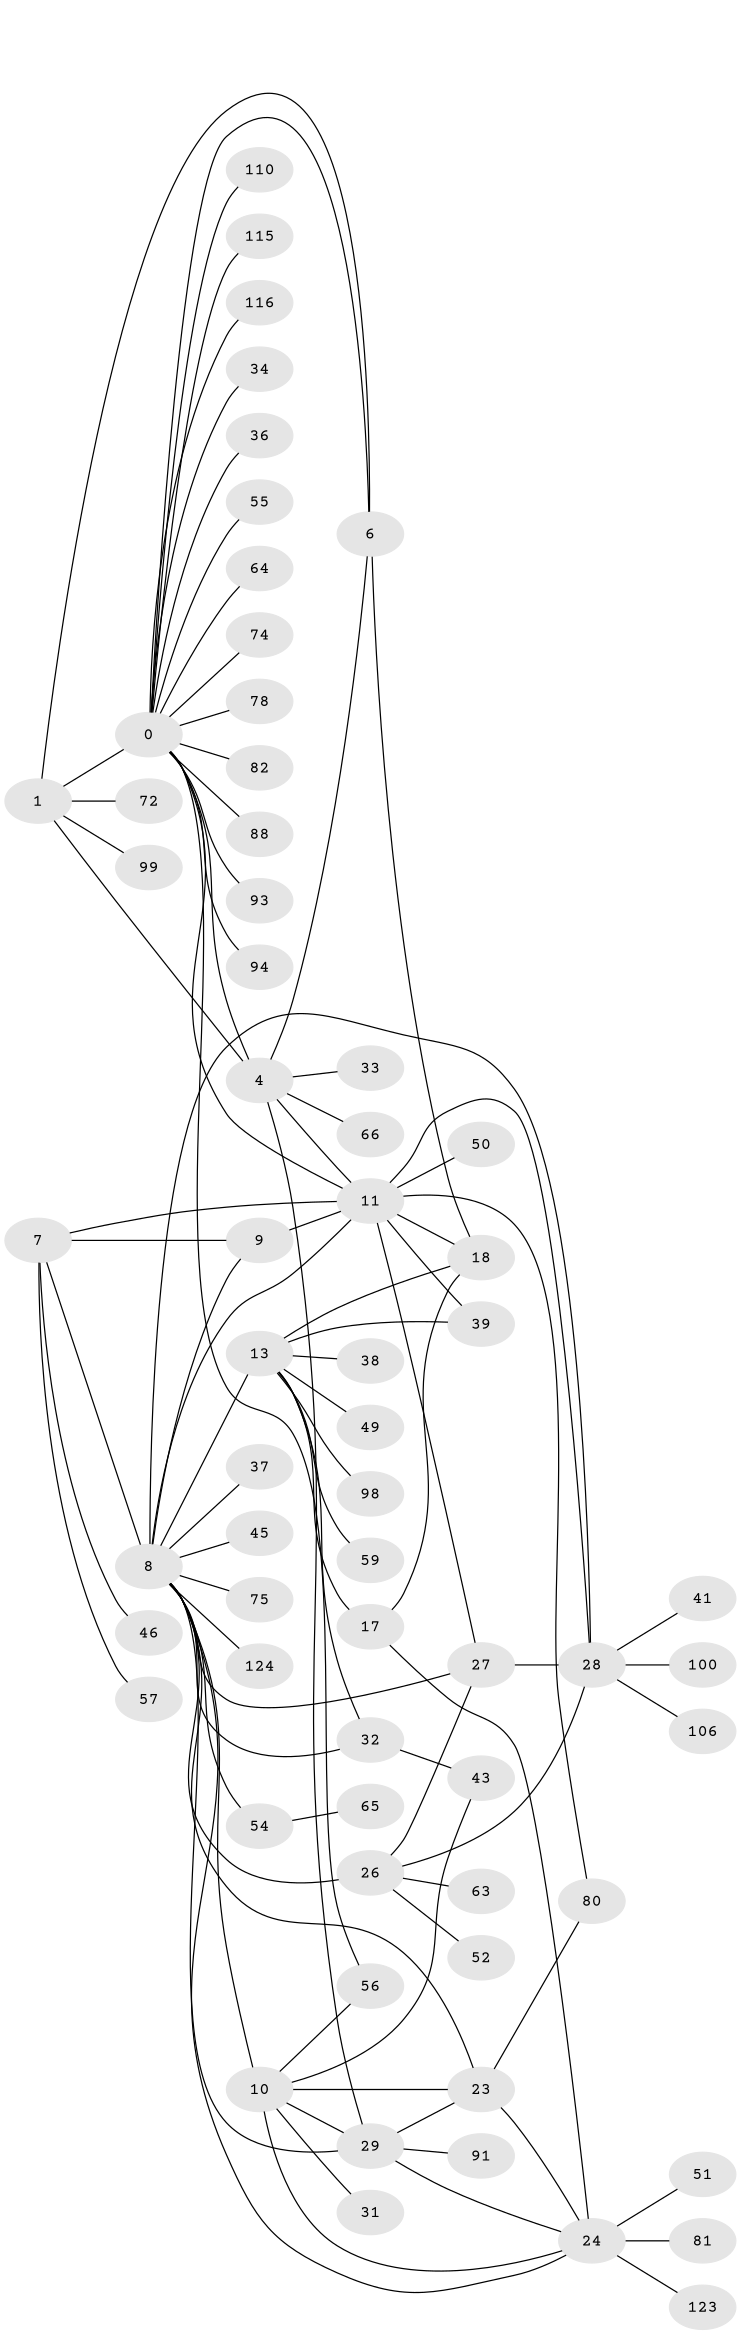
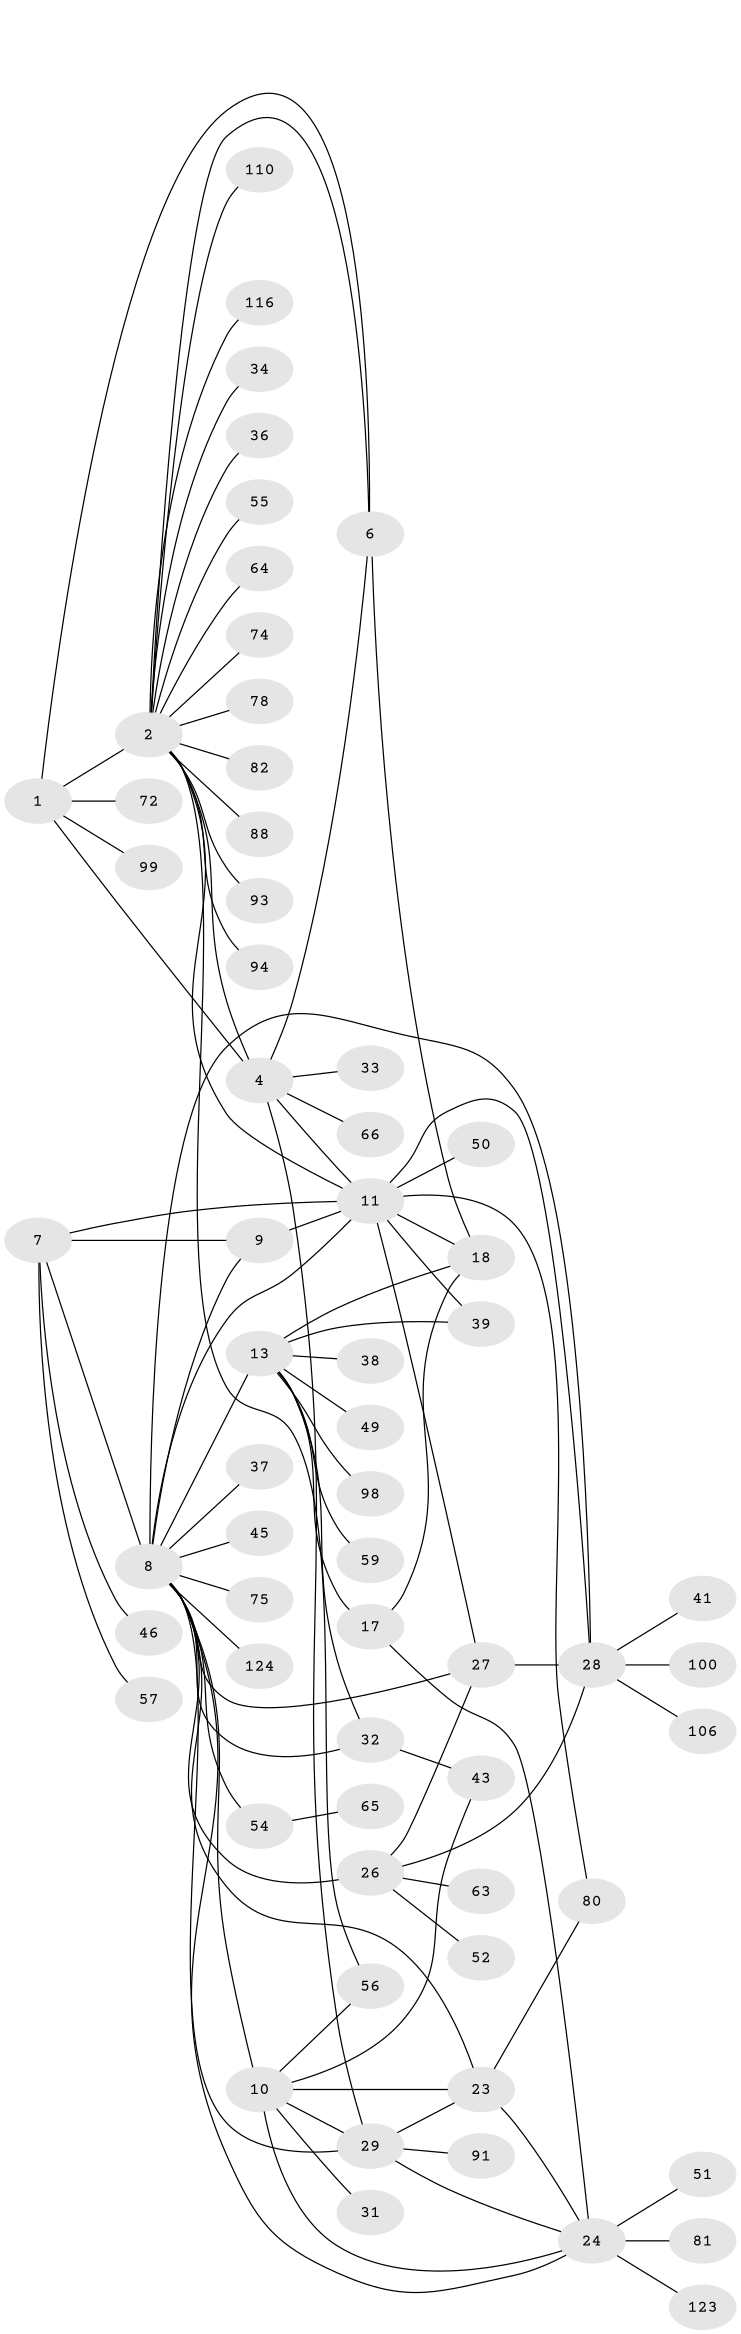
(260, 236) -> none
(149, 735) -> (149, 735)
